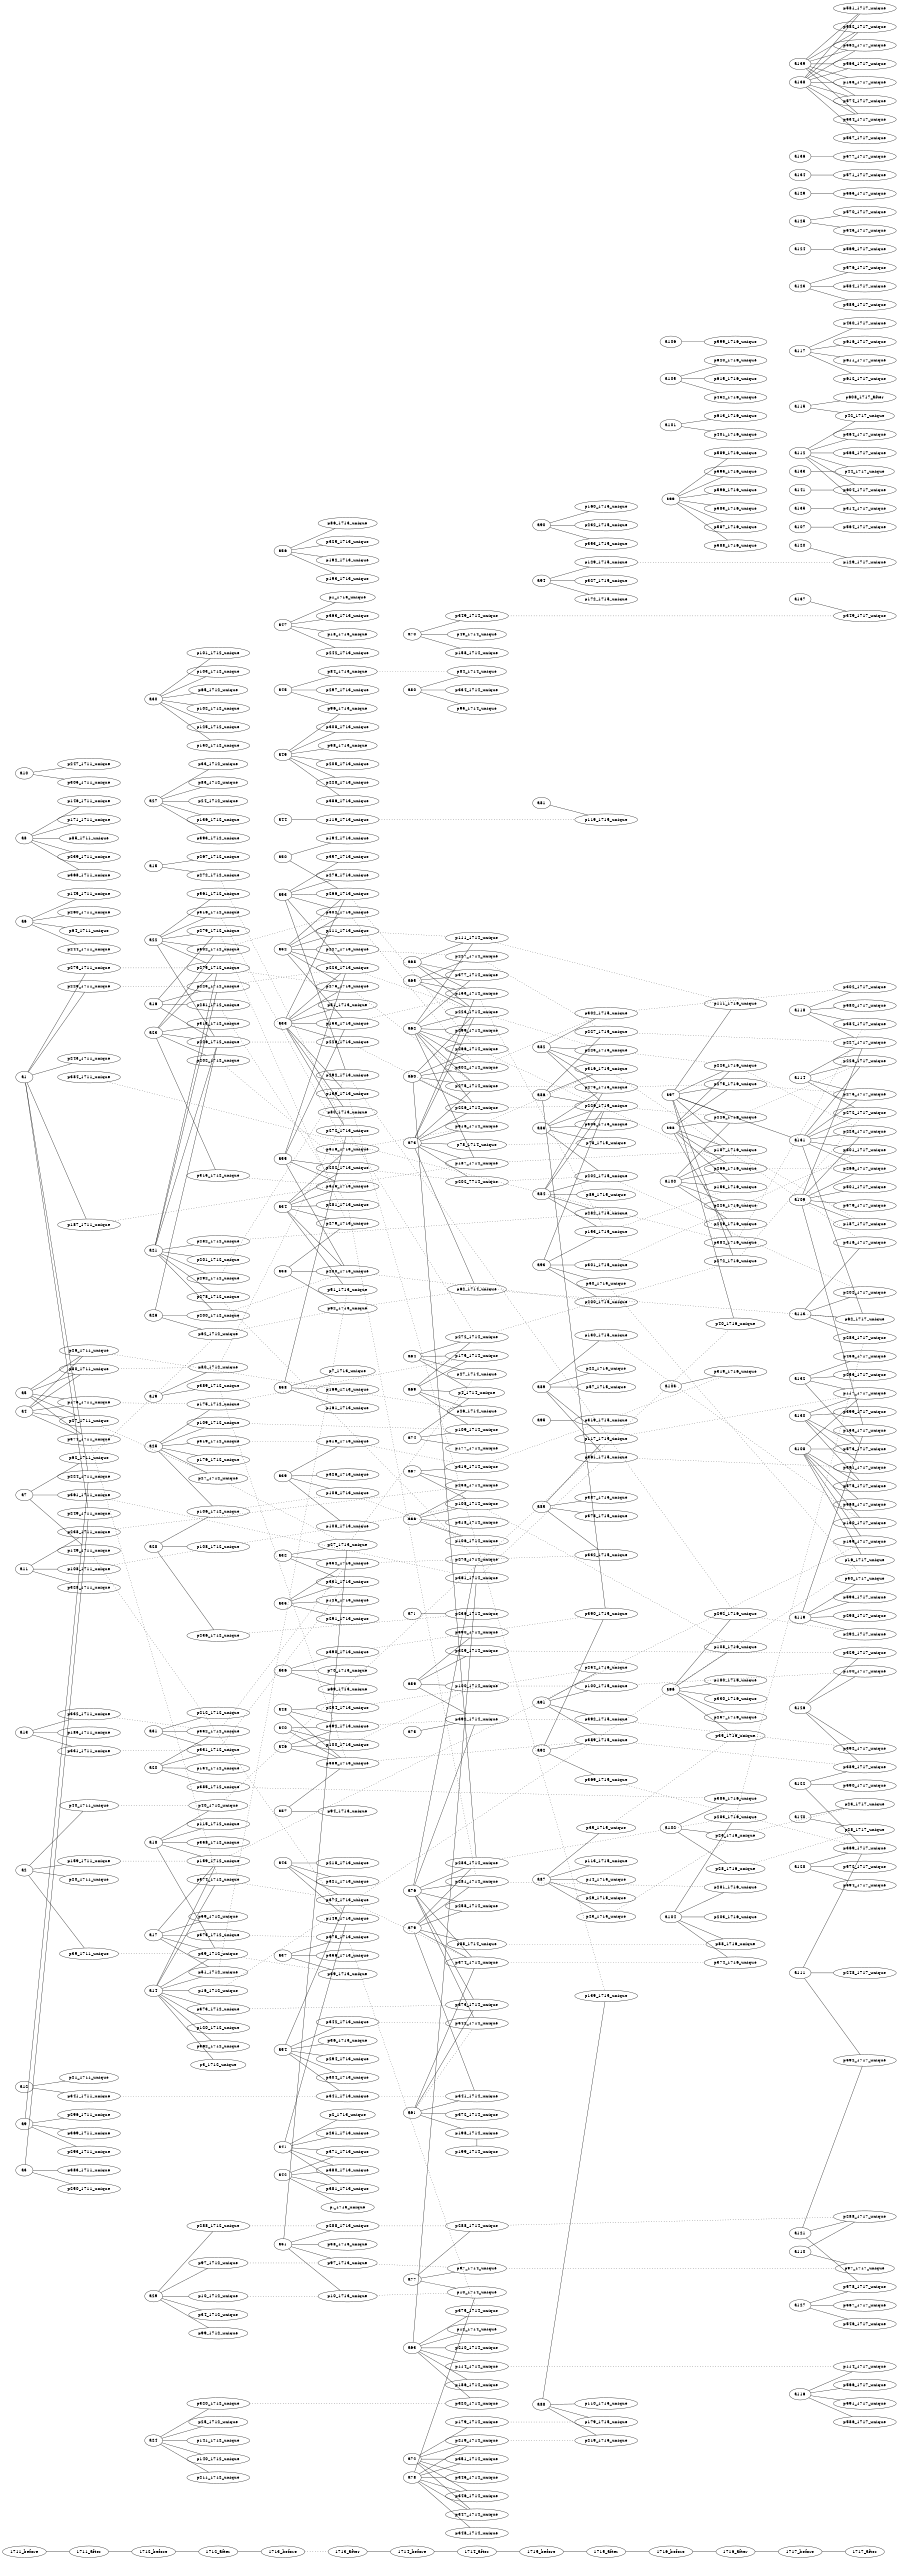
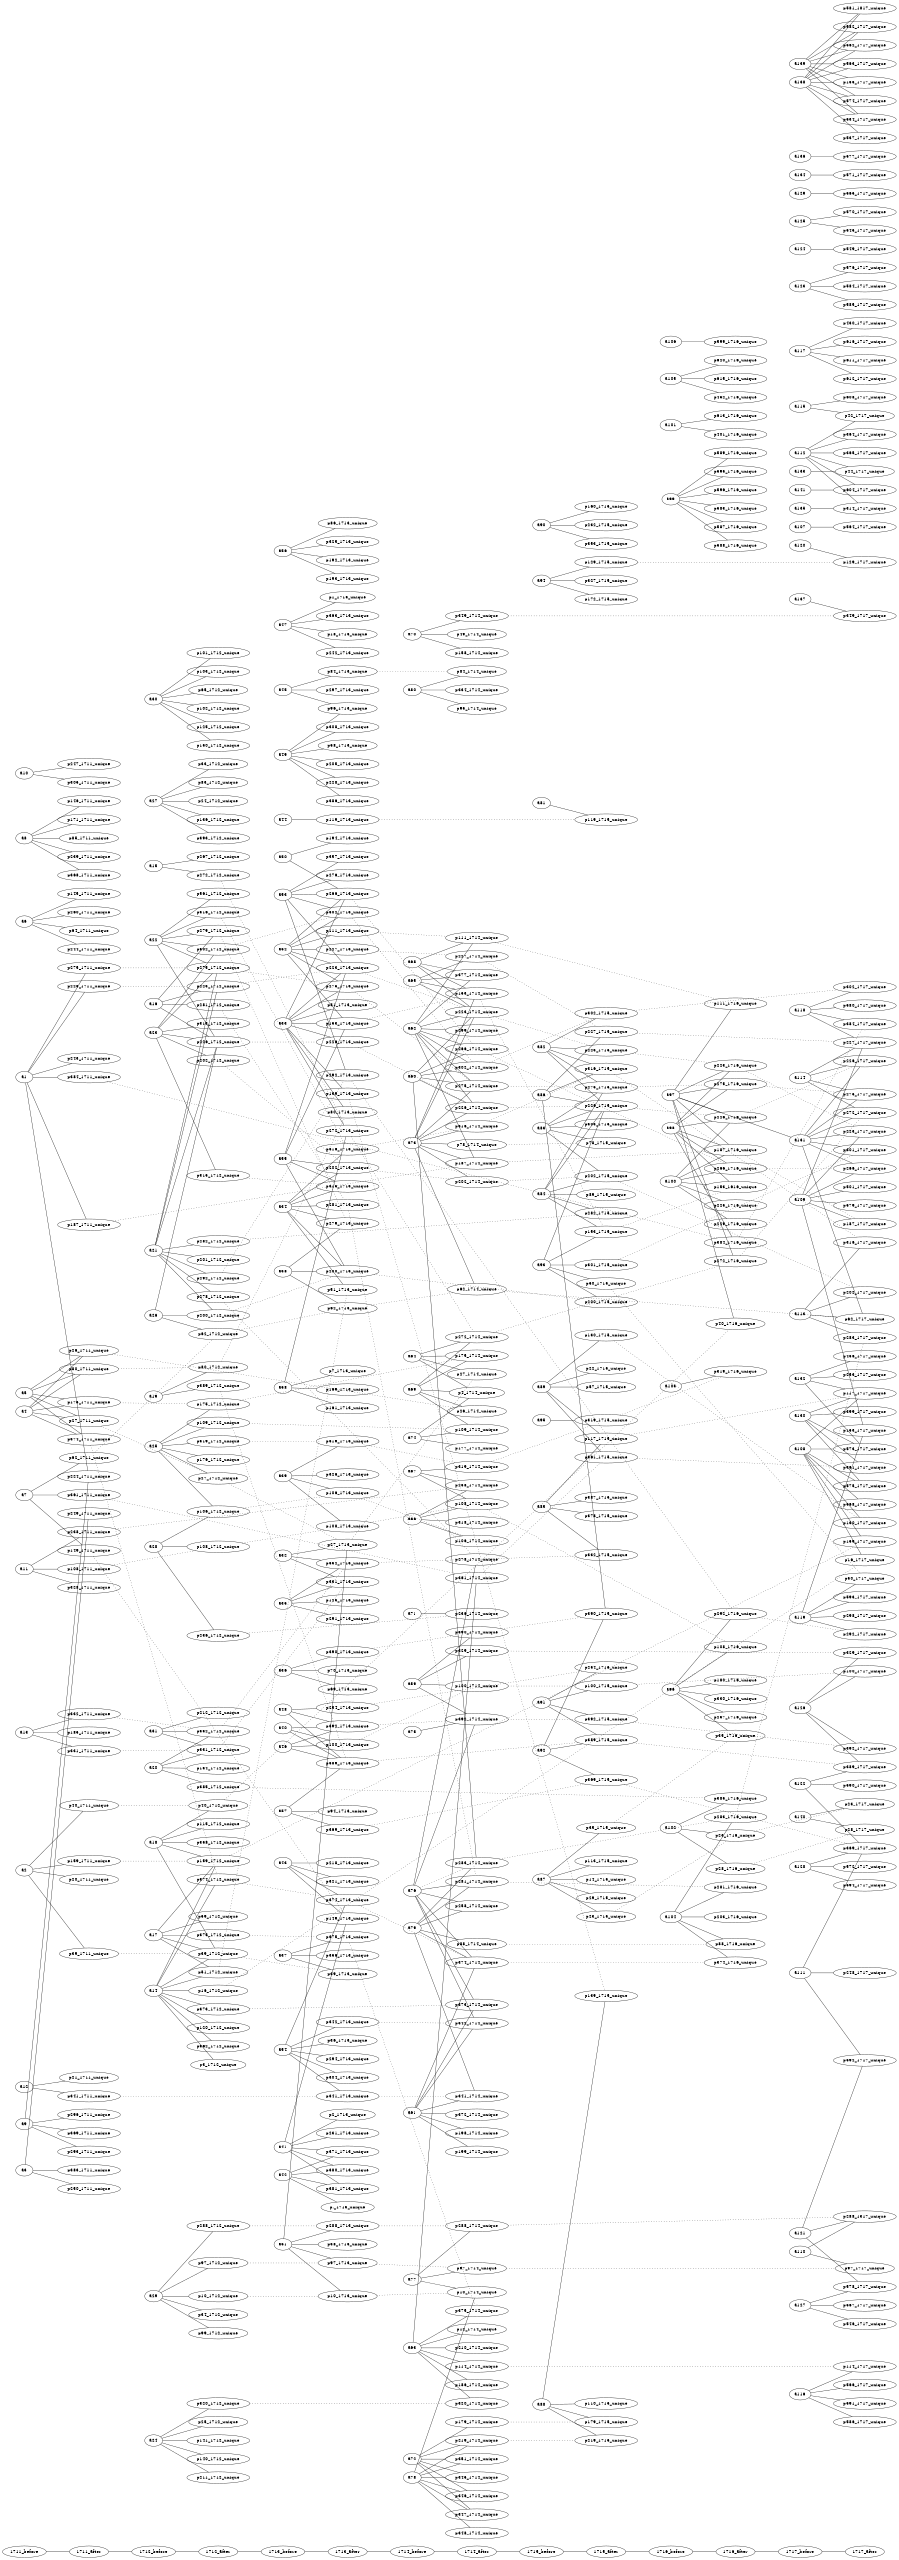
(865, 8) -> (865, 8)
(865, 249) -> (865, 249)
(865, 397) -> (865, 397)
(477, 1182) -> (477, 1182)
(736, 1187) -> (736, 1187)
(57, 1295) -> (45, 1077)
none -> (348, 1830)
(442, 1878) -> (442, 1878)
(444, 2068) -> (444, 2068)
(477, 2143) -> (443, 2131)
(865, 2217) -> (865, 2217)
(316, 2552) -> (316, 2552)
